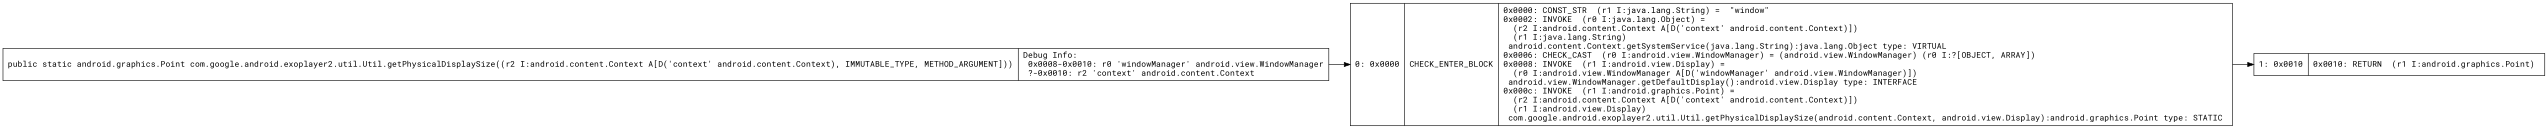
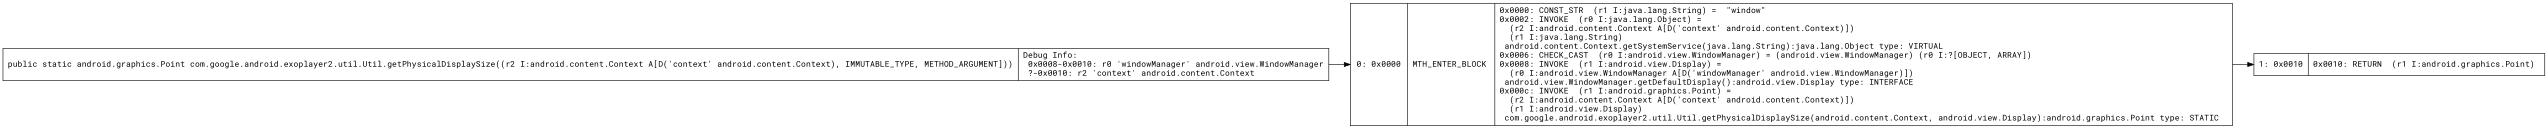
(1452, 64) -> (1449, 64)
